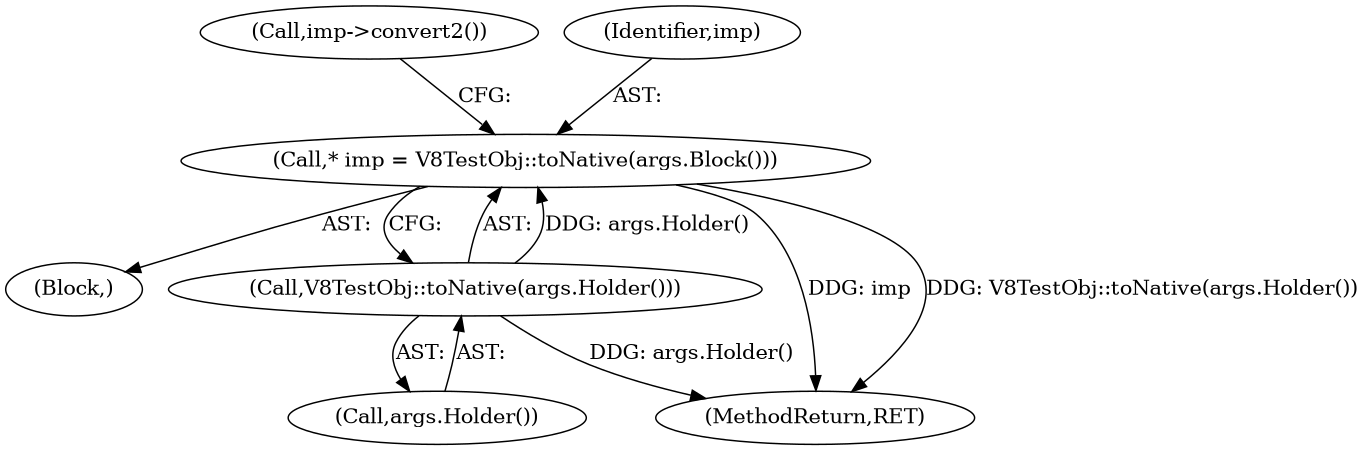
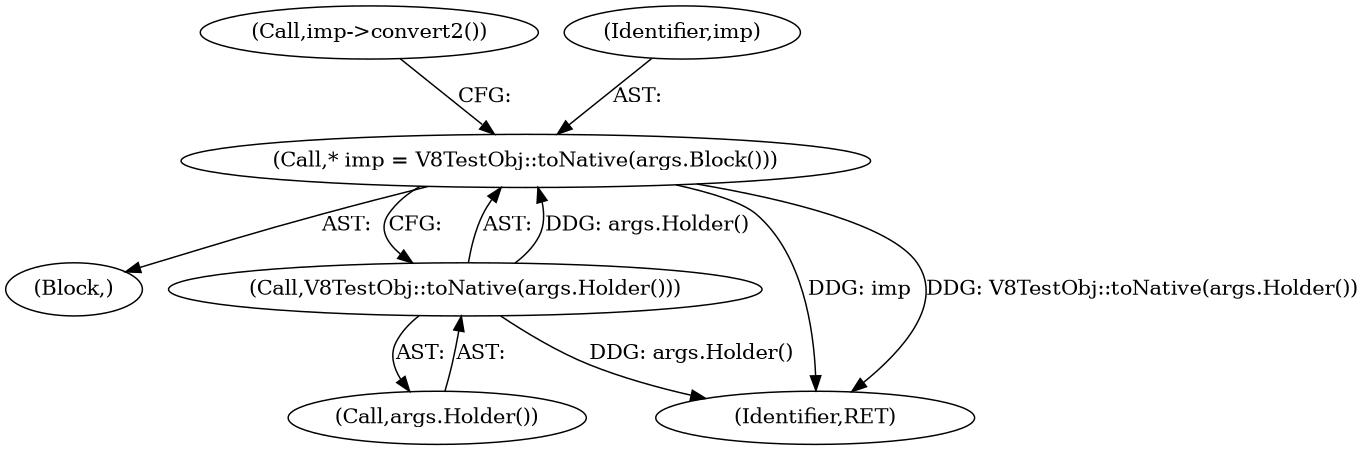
(815, 418) -> (815, 418)
